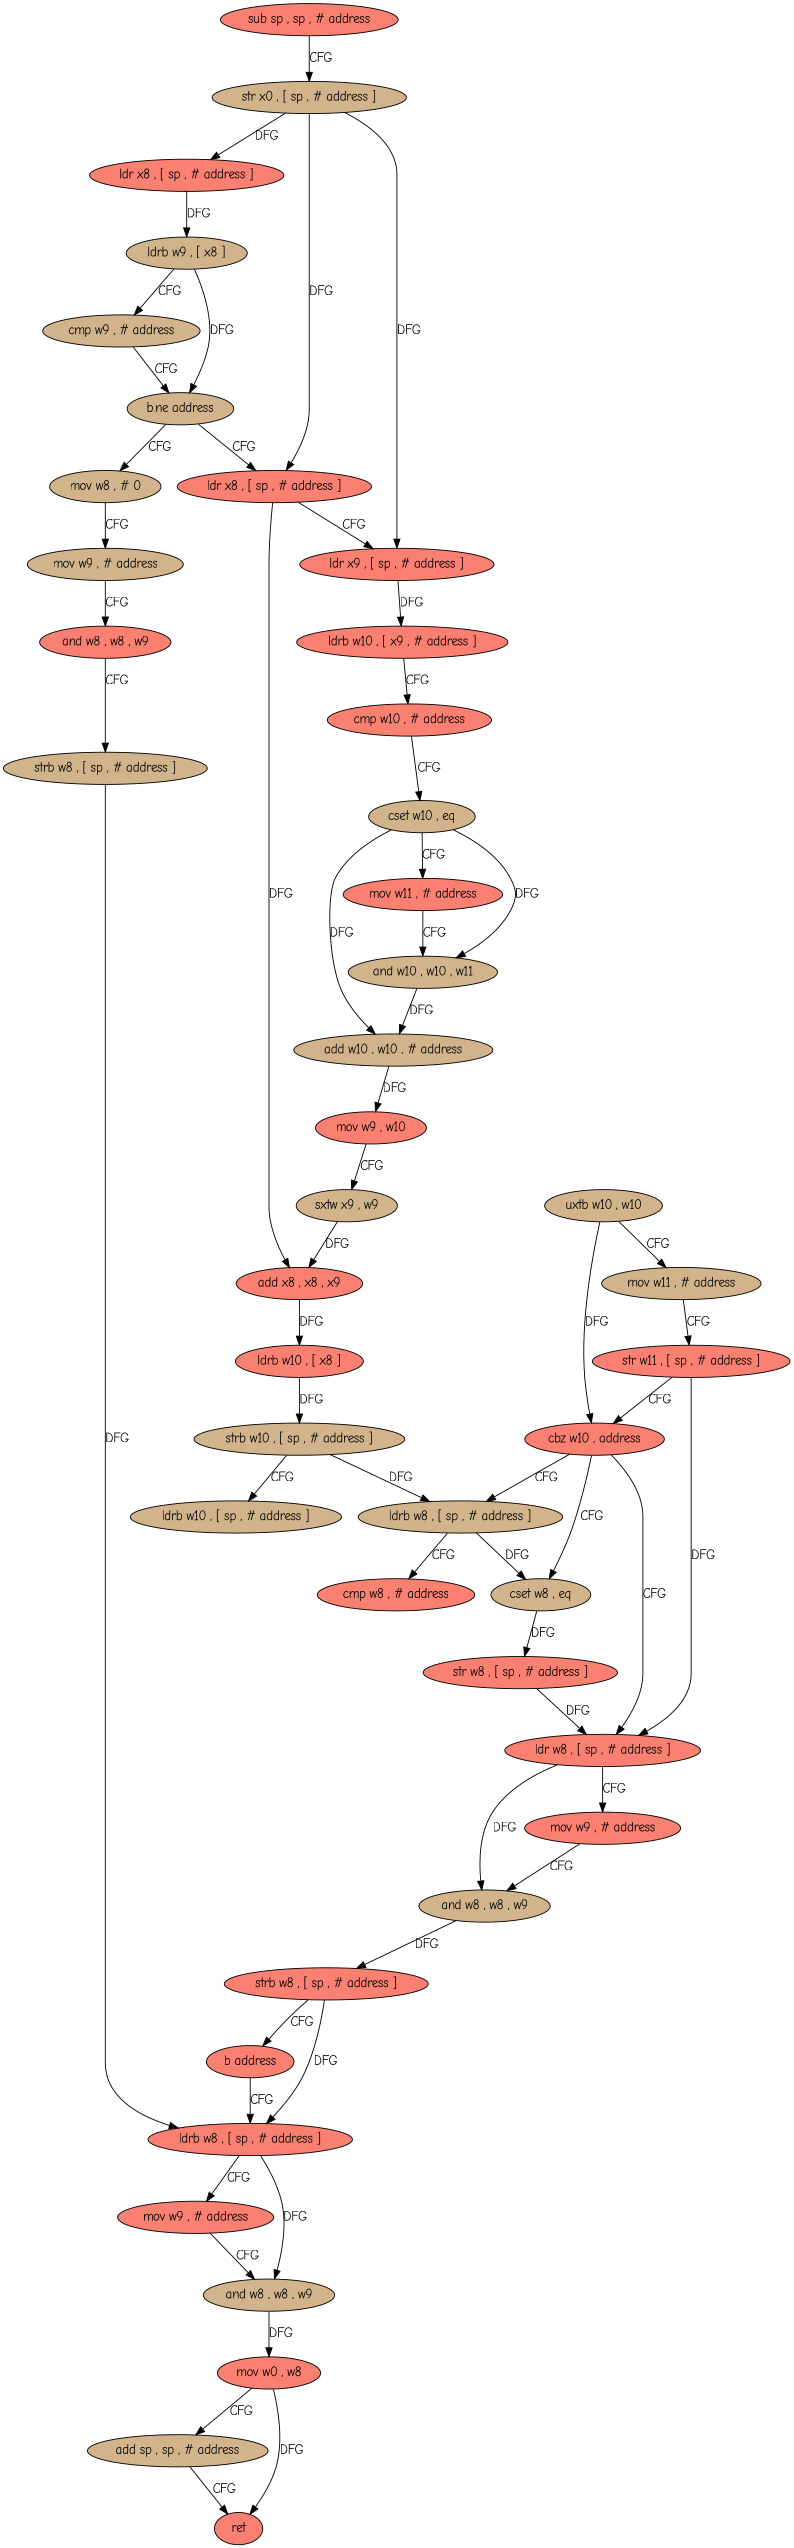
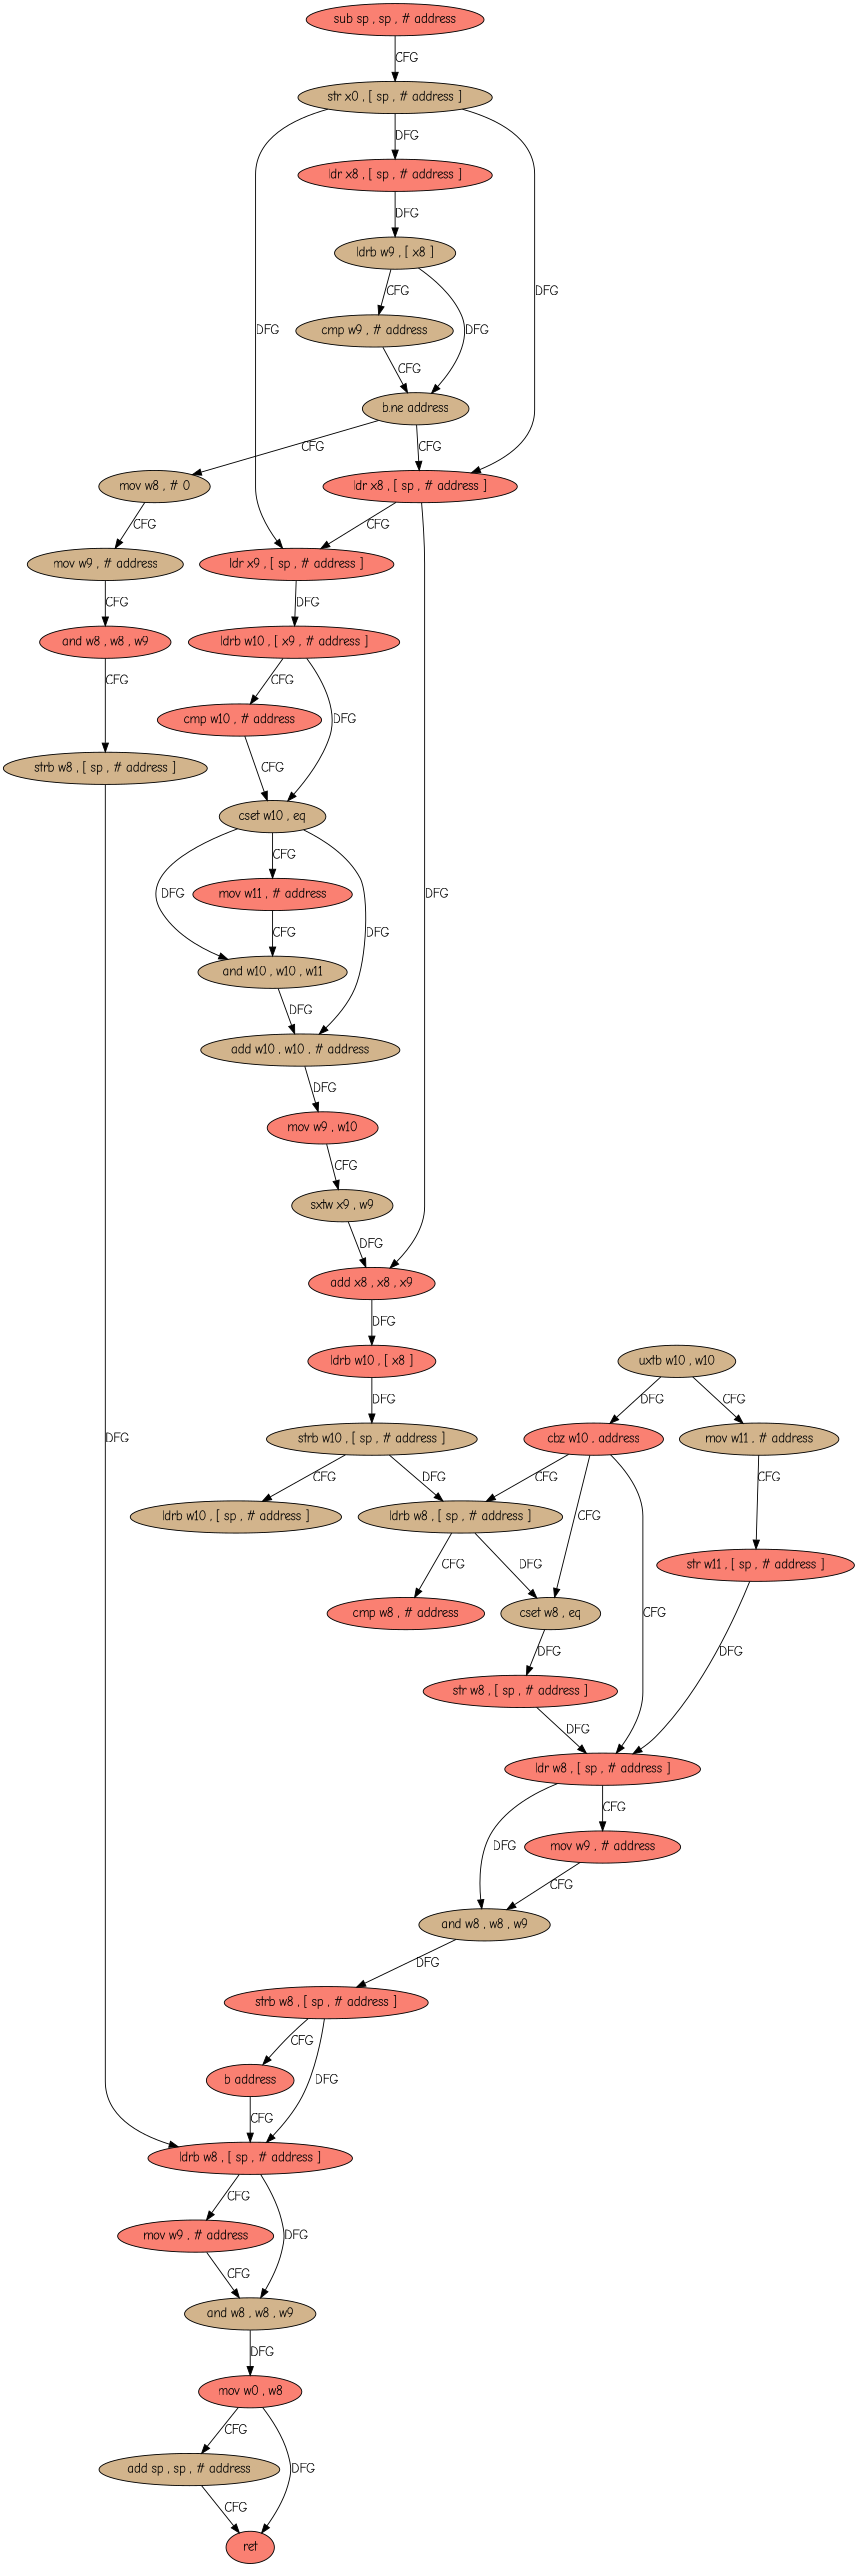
none -> (331, 729)
(646, 1398) -> none
